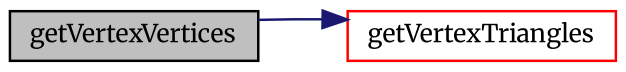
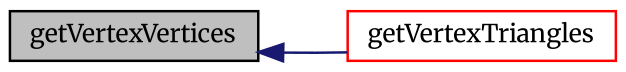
(290, 19) -> (316, 53)
